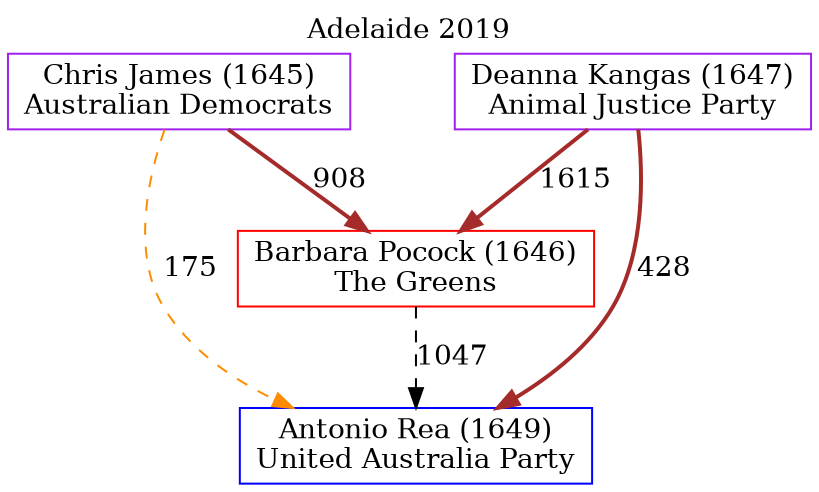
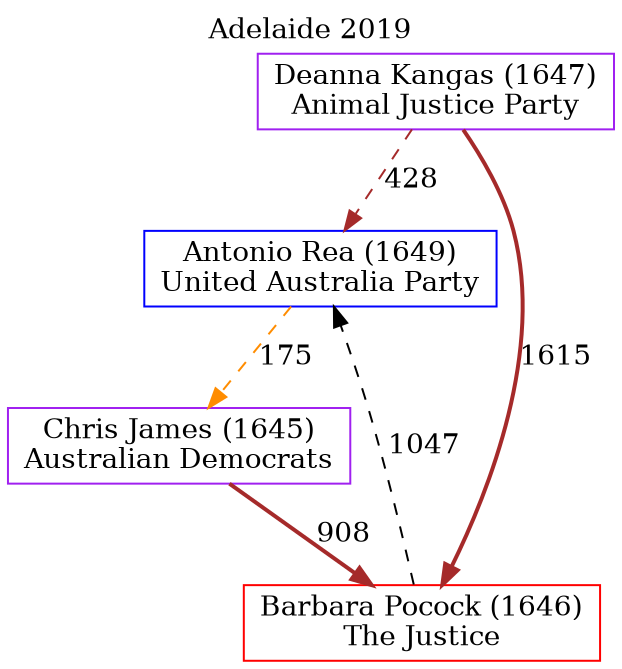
(416, 269) -> (422, 623)
(623, 286) -> (384, 172)
(156, 291) -> (256, 350)
